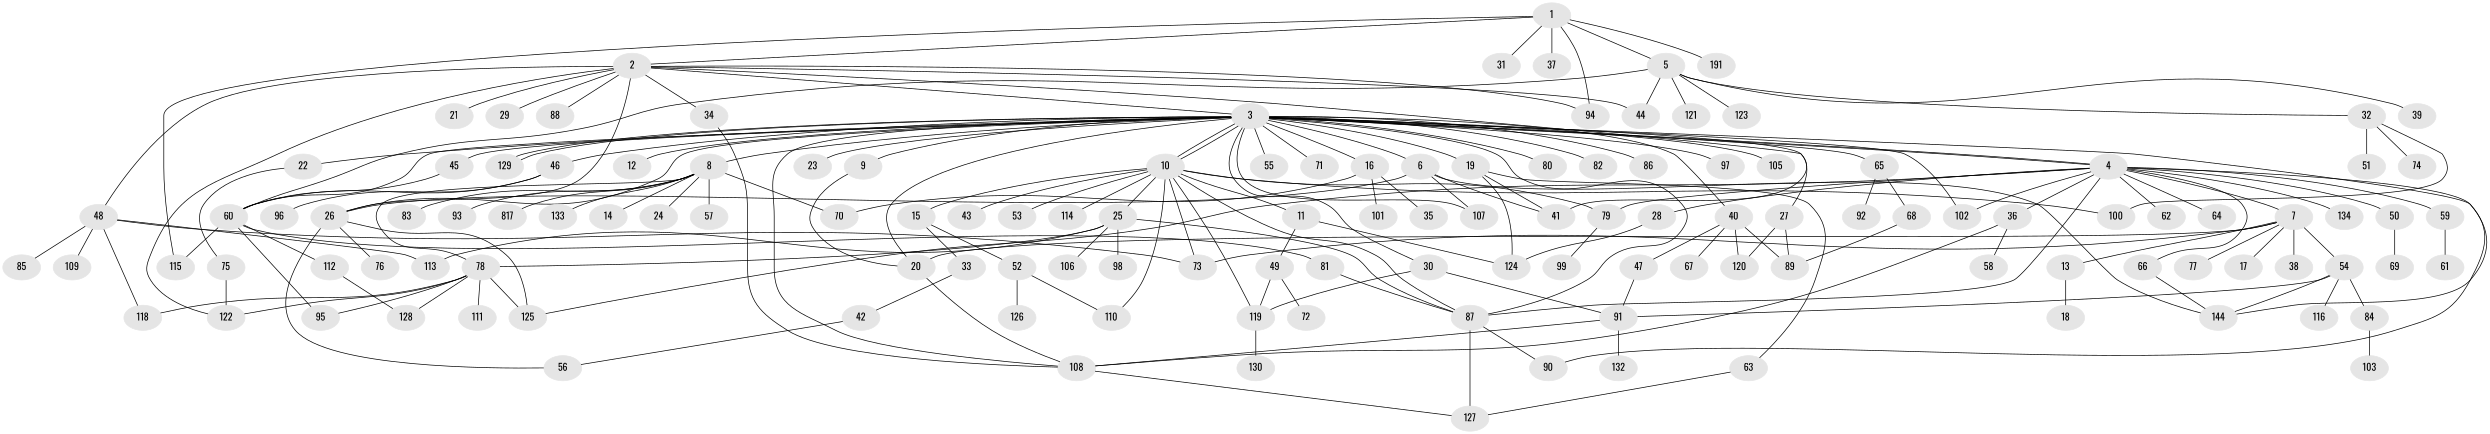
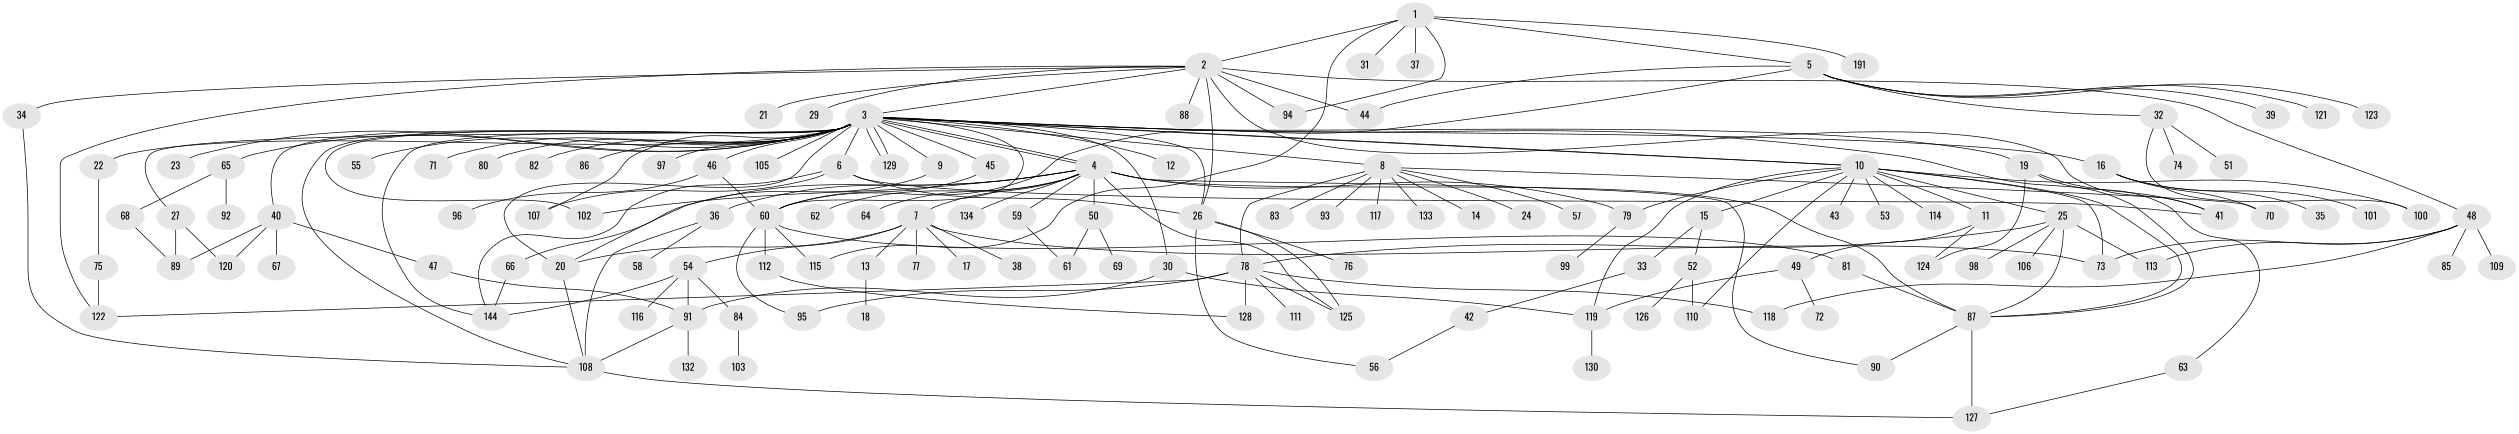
(507, 217) -> (1376, 217)
(1657, 217) -> none
none -> (1081, 242)
